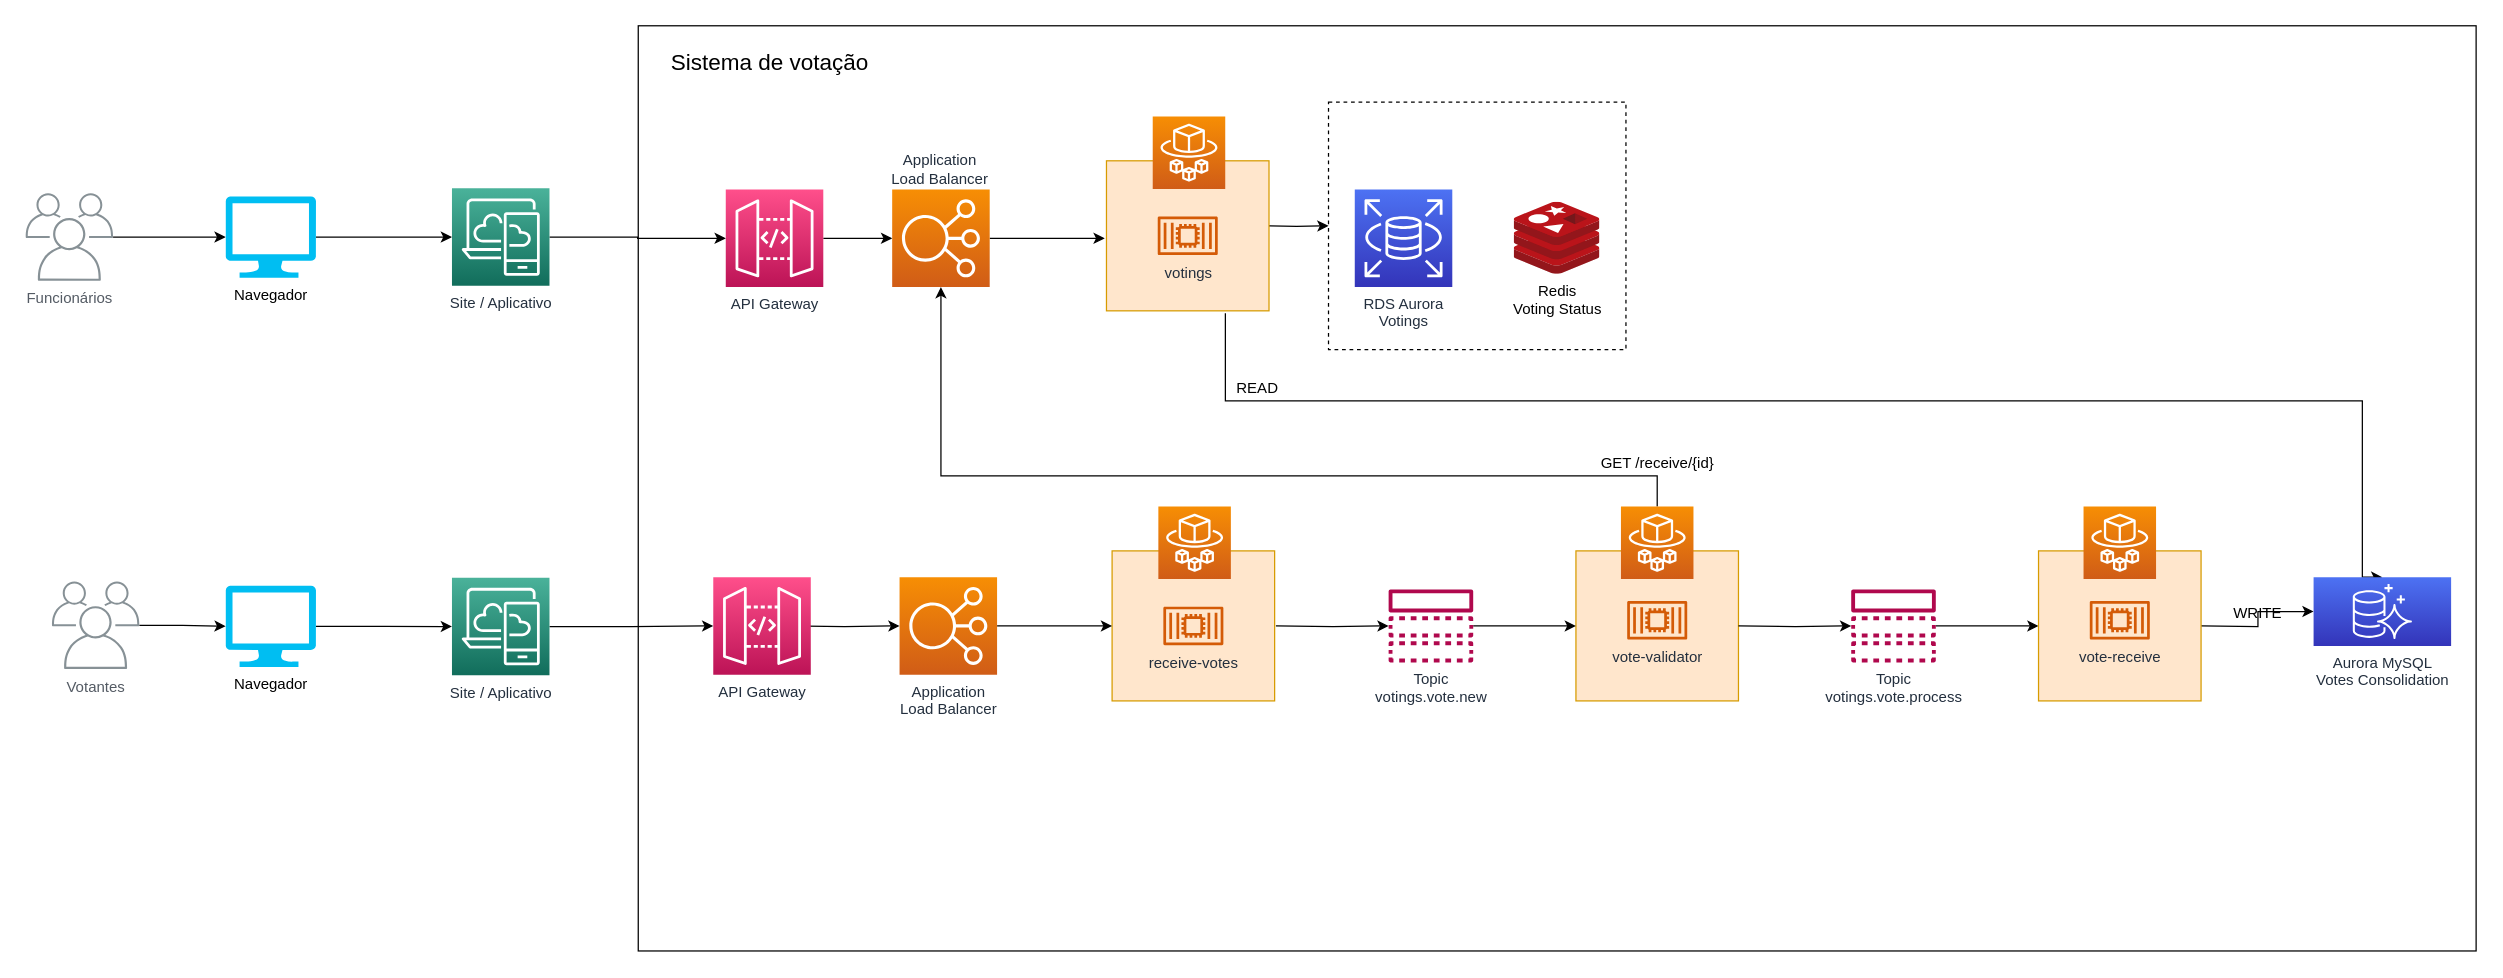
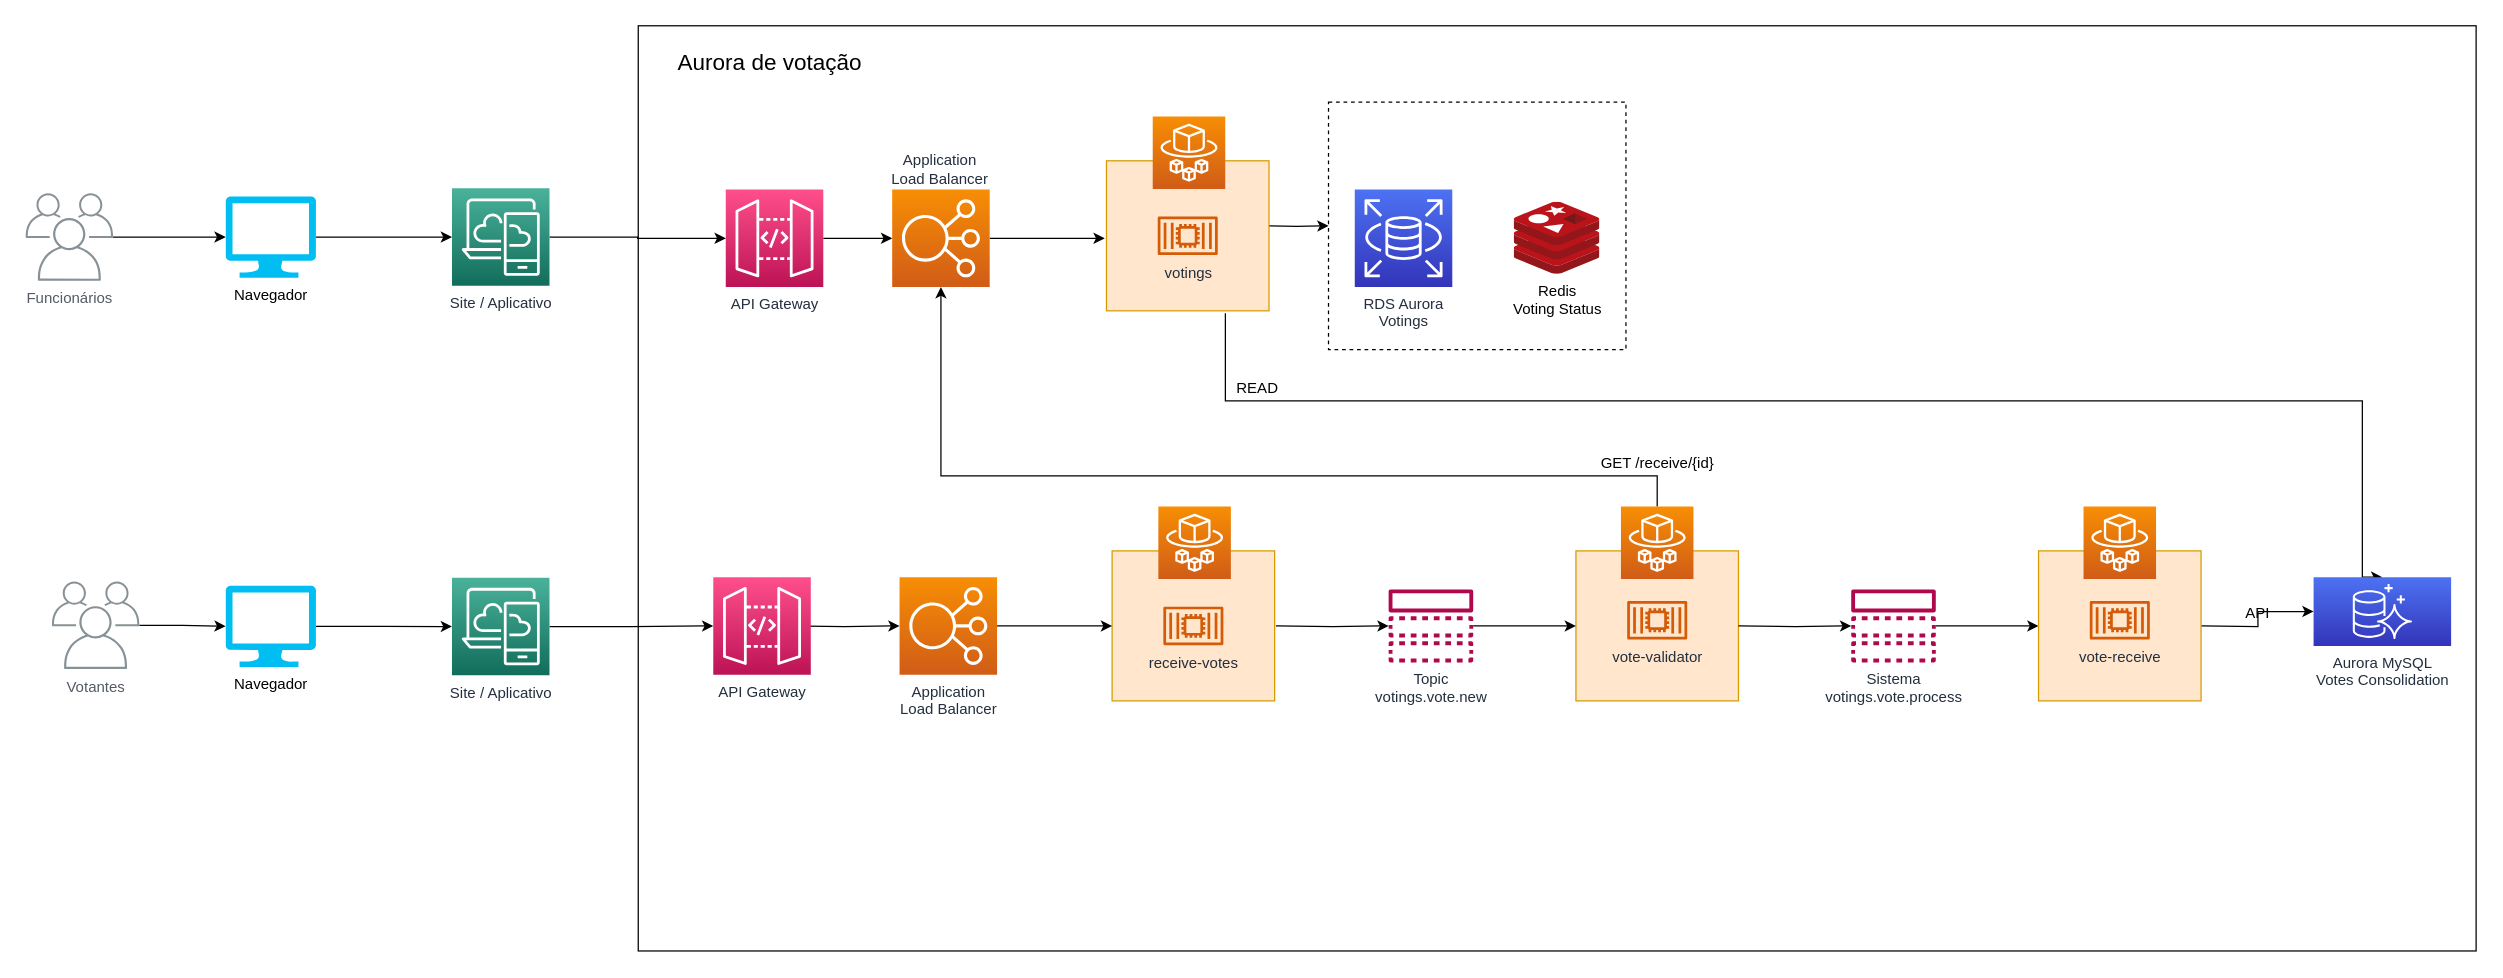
(770, 63) -> (770, 63)
(2258, 613) -> (2258, 613)
(1894, 689) -> (1894, 689)
